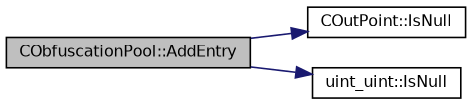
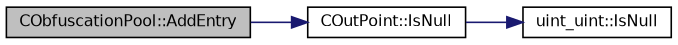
(273, 70) -> (486, 22)
